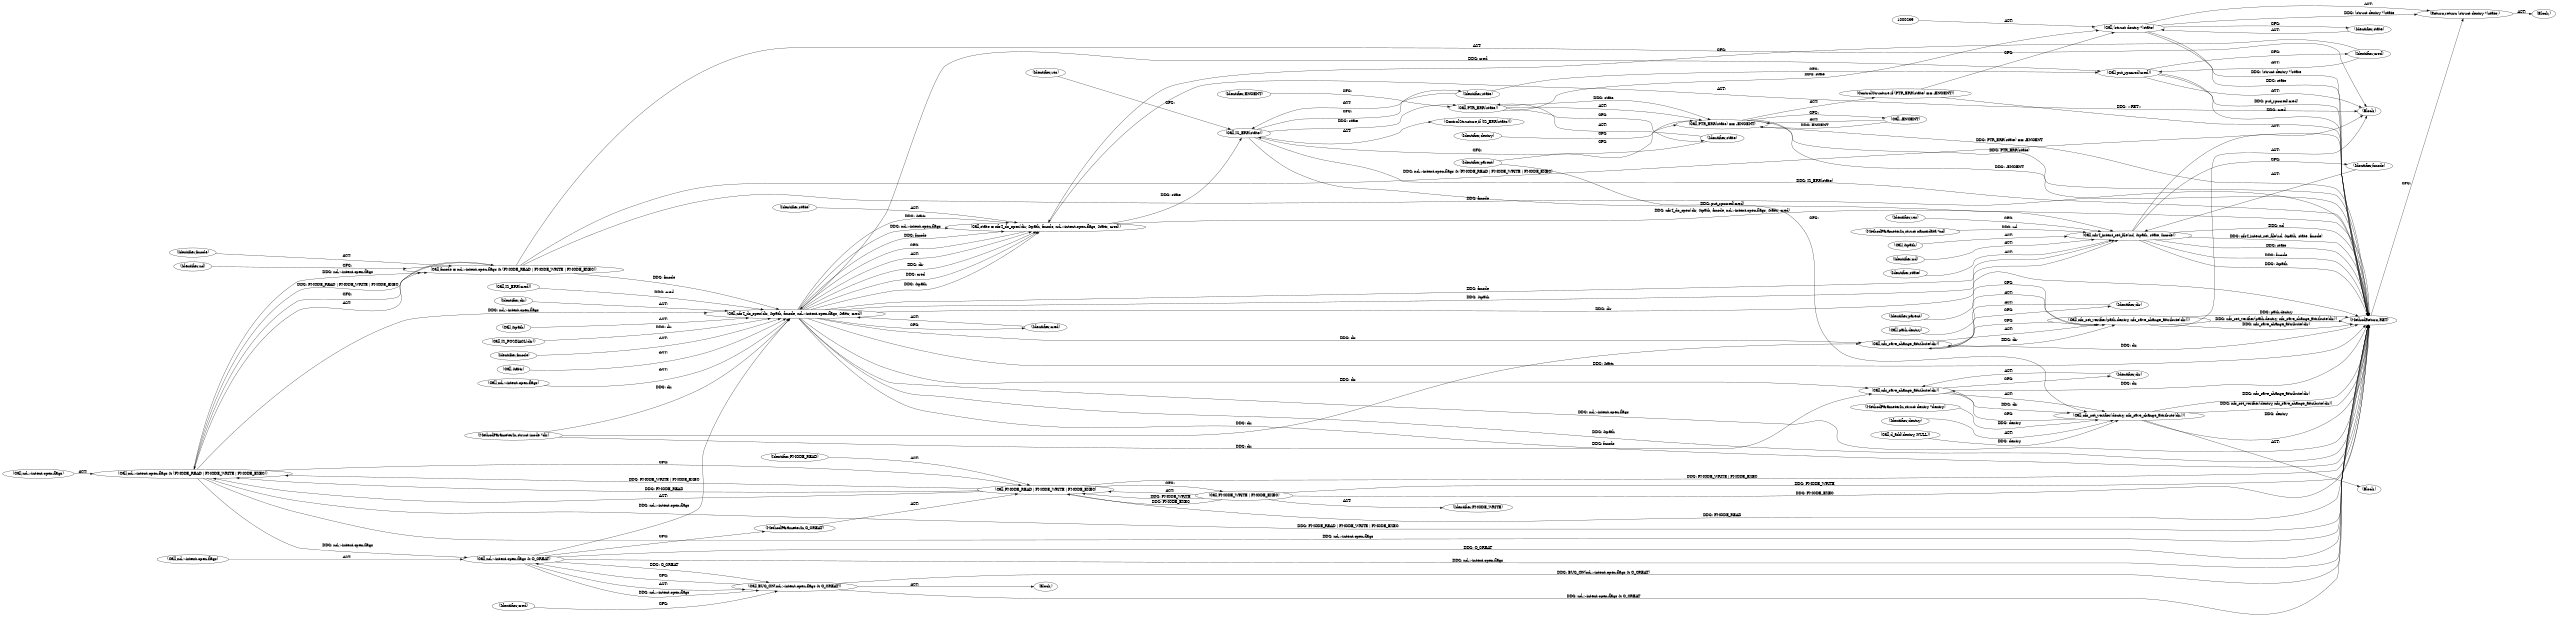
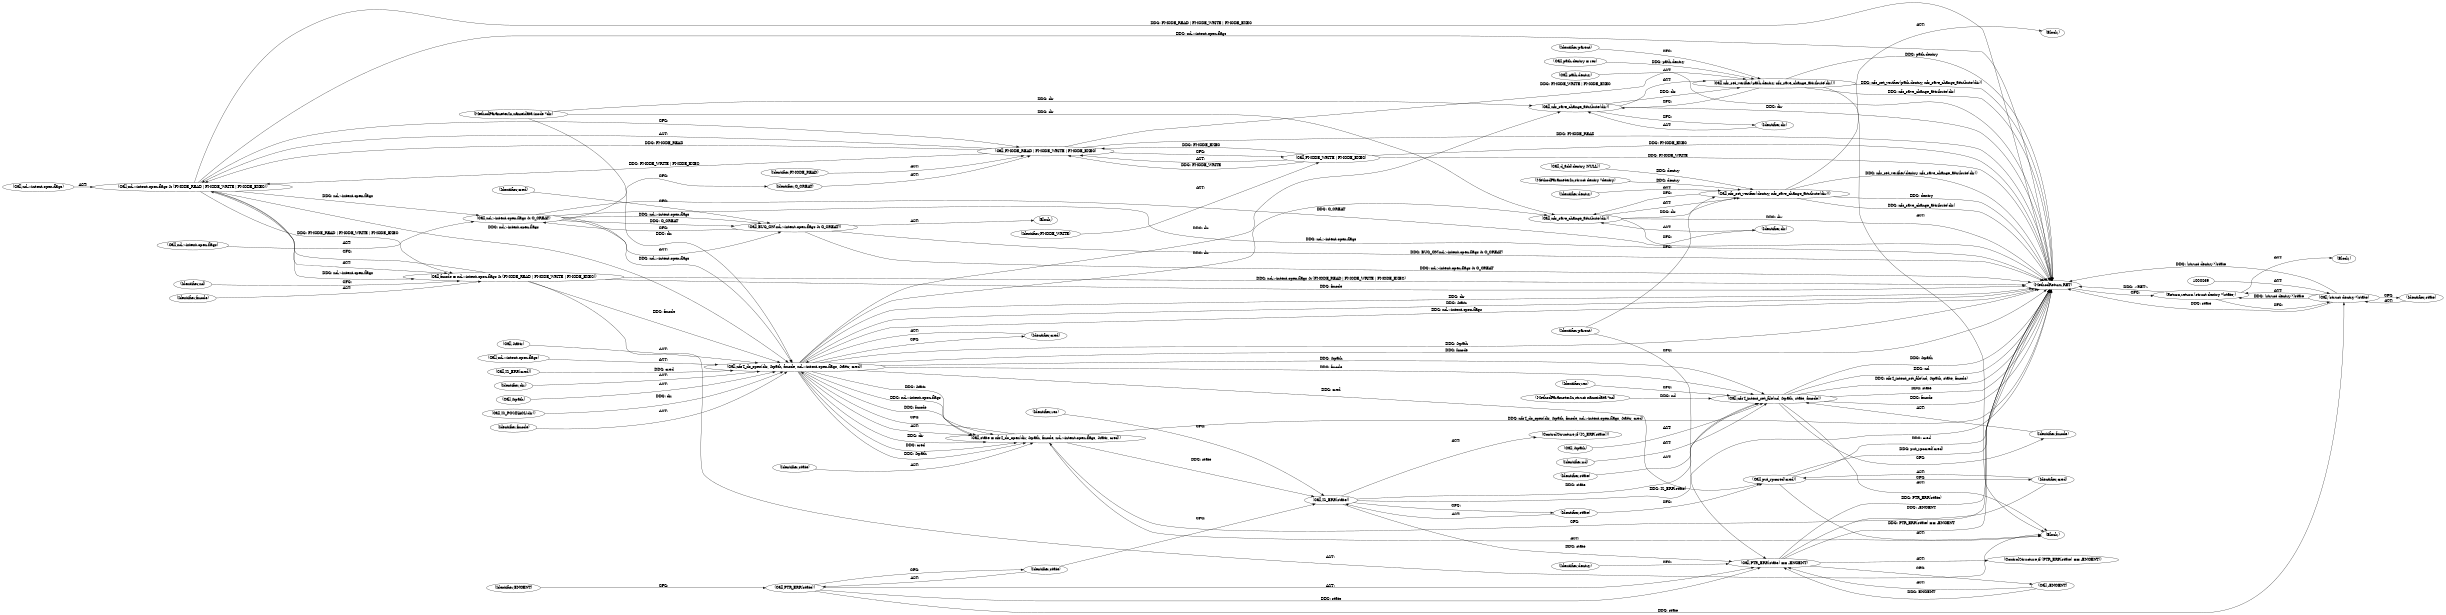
(2016, 61) -> (2271, 309)
none -> (1575, 62)
(2231, 124) -> (2123, 289)
(1364, 128) -> (1533, 551)
(1722, 204) -> (1575, 485)
(514, 436) -> (514, 114)
(1354, 506) -> (1195, 210)
(795, 528) -> (795, 187)
